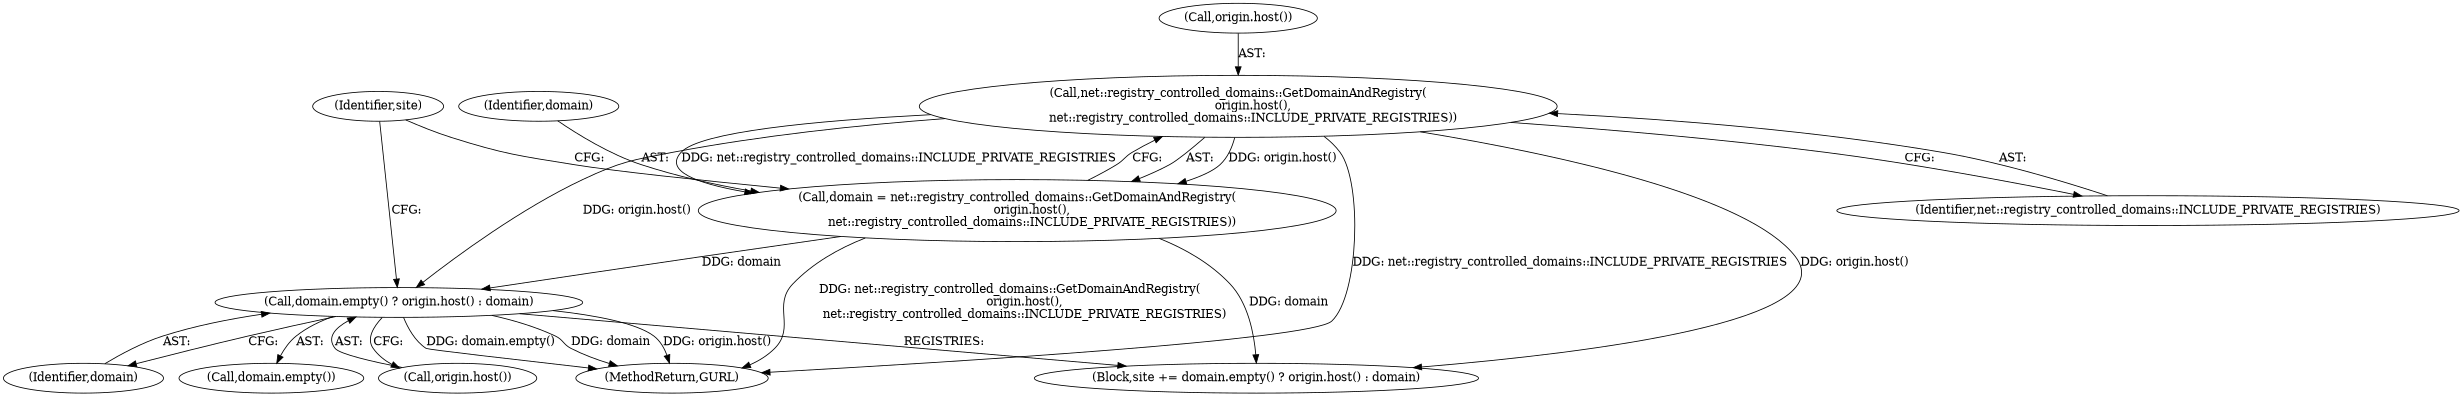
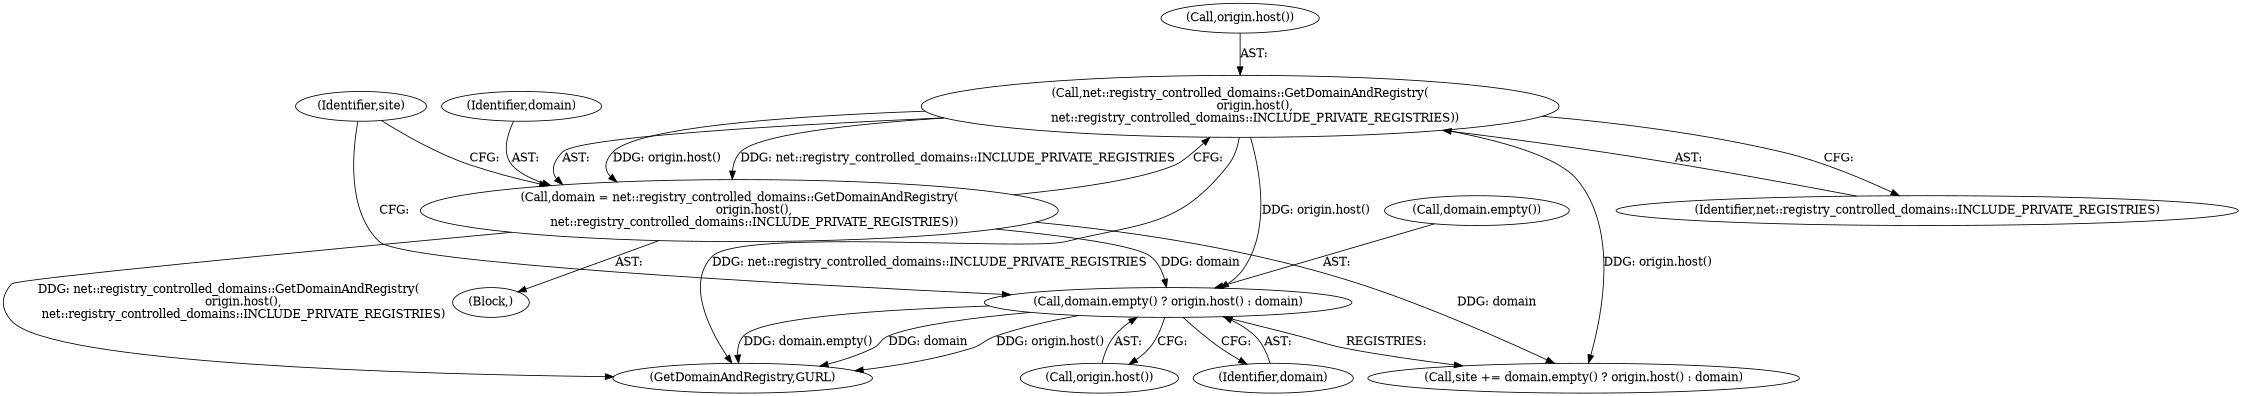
none -> (491, 302)
(303, 331) -> (1329, 255)
(672, 378) -> (743, 378)
(1256, 378) -> (1584, 378)
